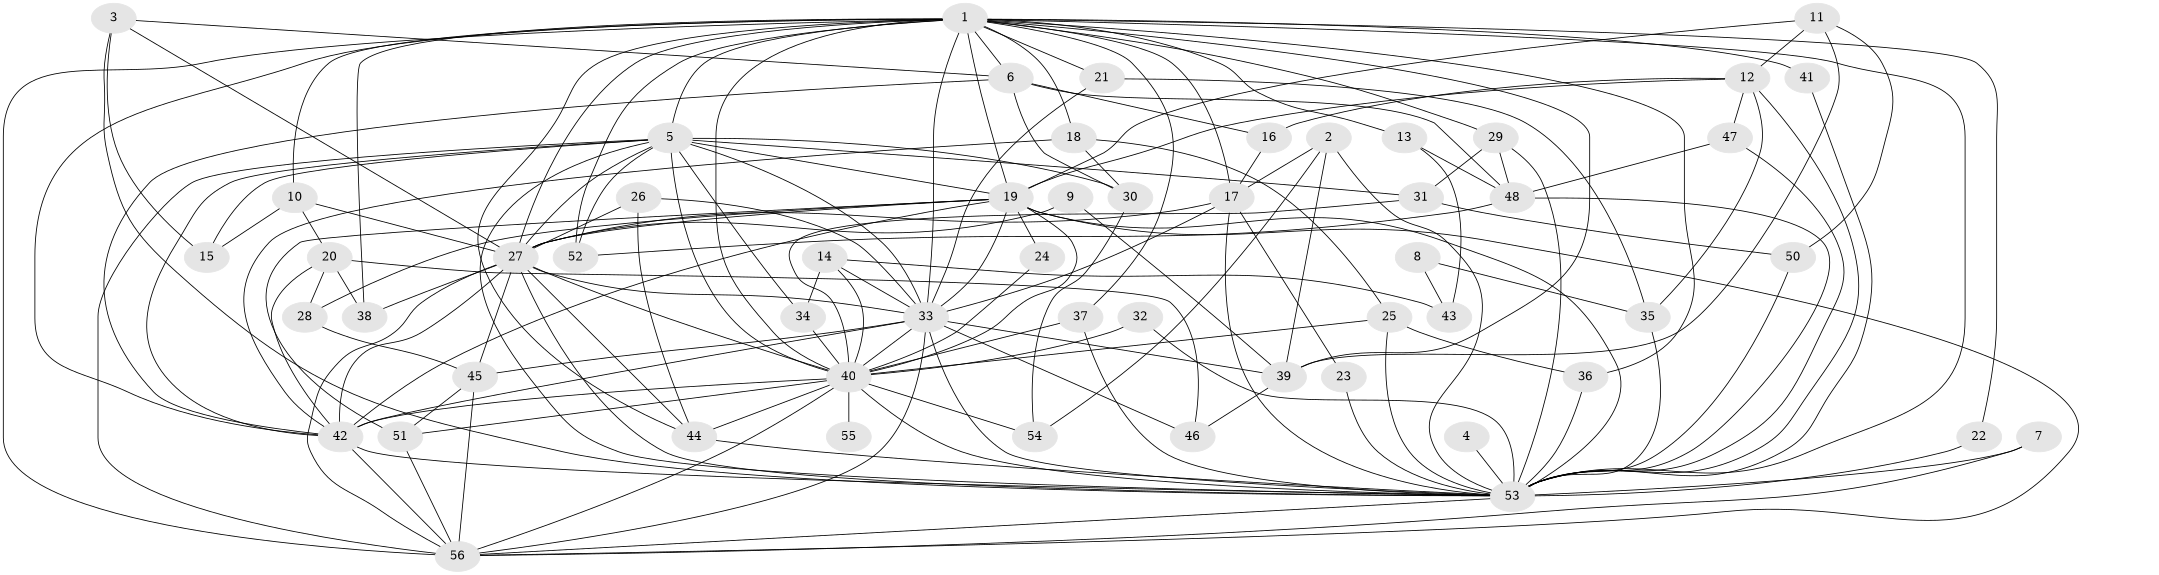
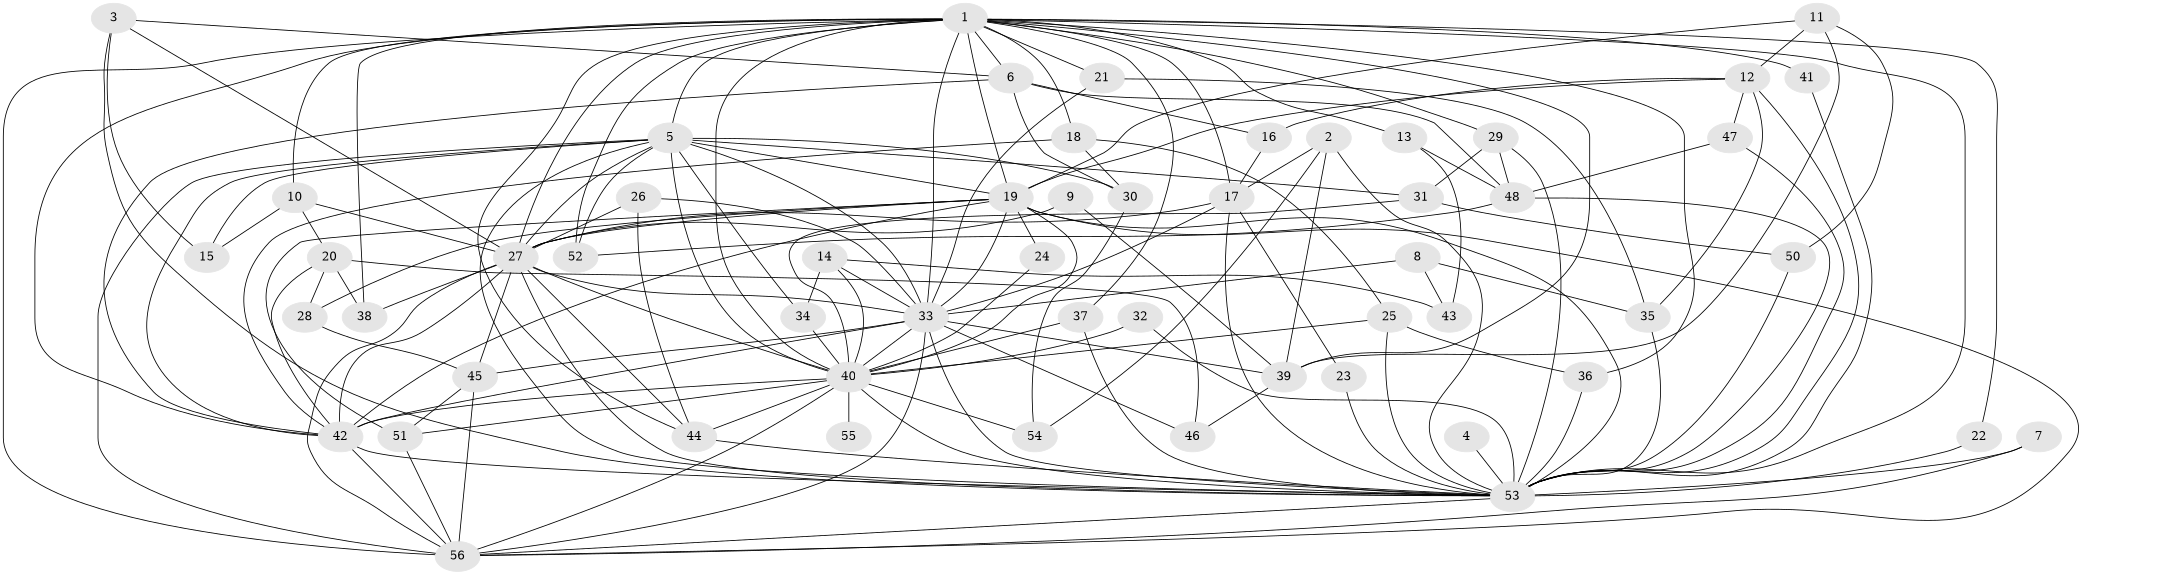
none -> (1161, 289)
